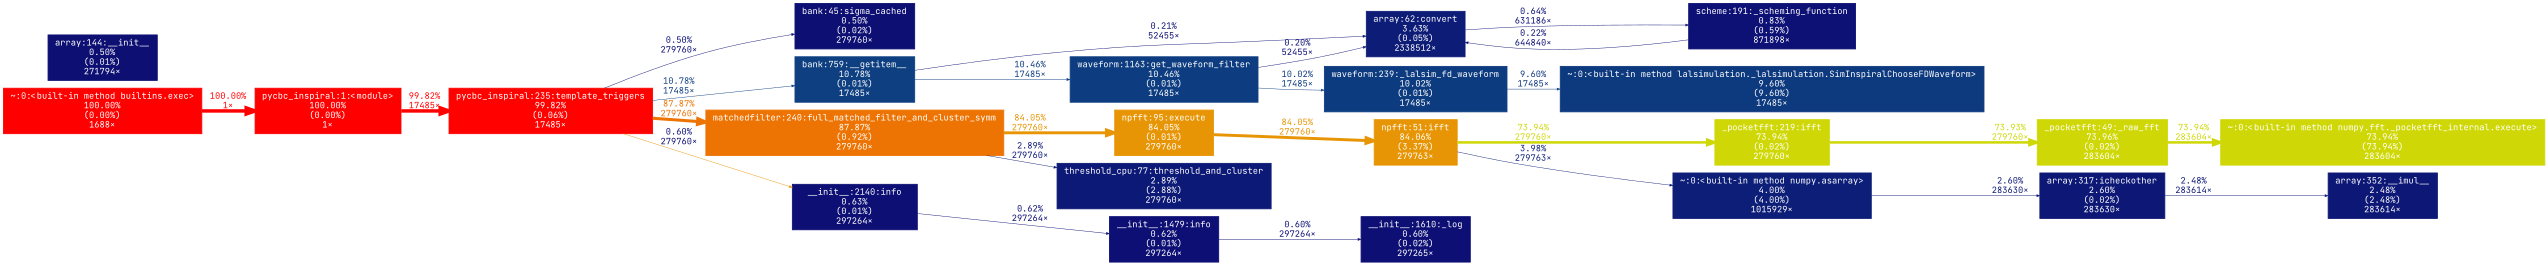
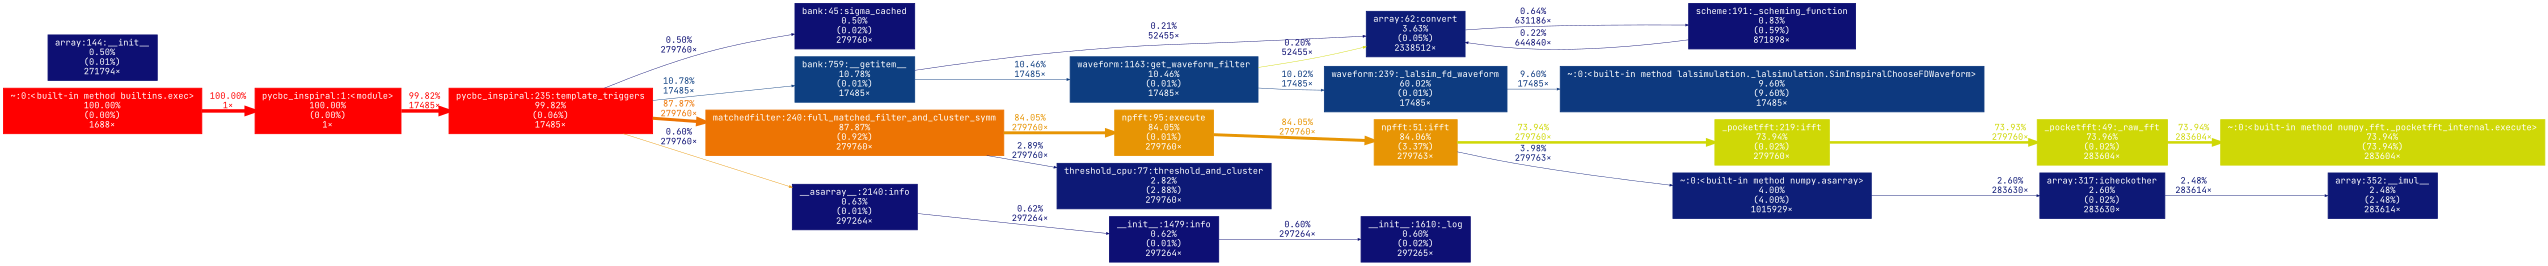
(1311, 59) -> (1311, 59)
(1416, 89) -> (1416, 89)
(1164, 186) -> (1164, 186)
(855, 207) -> (855, 207)
